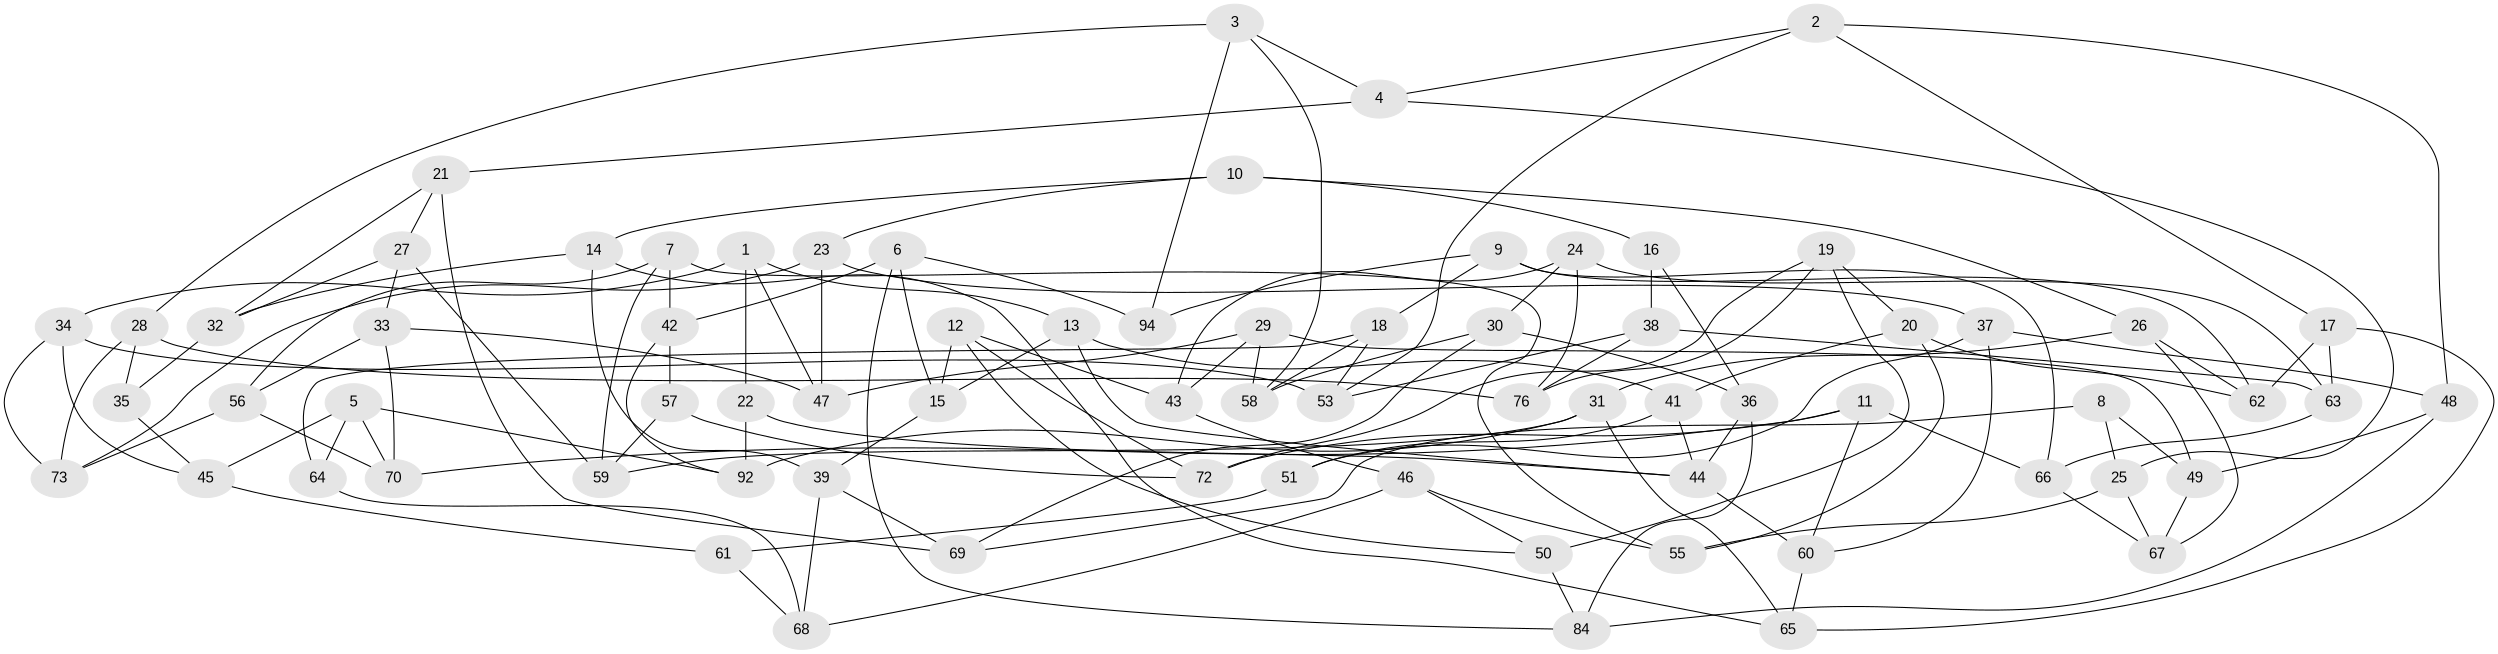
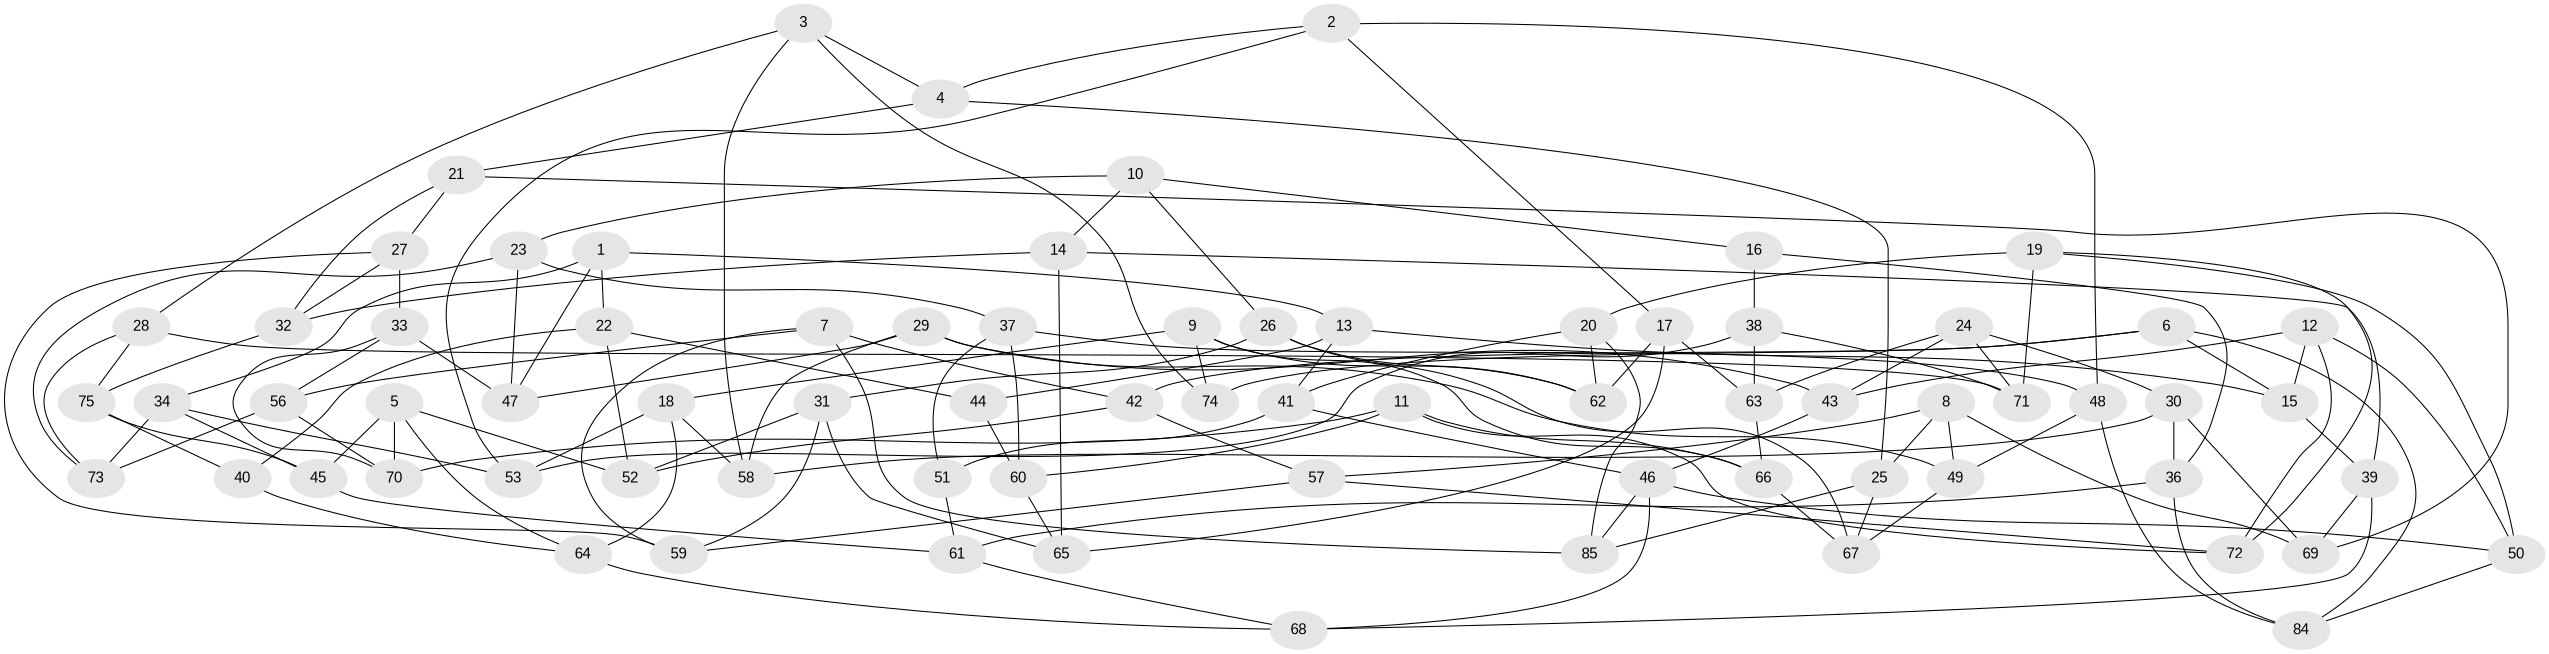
(1147, 327) -> (1210, 403)
(122, 403) -> (87, 403)
(1522, 403) -> (2022, 403)
(1726, 437) -> (1534, 504)
(1686, 441) -> (1466, 443)
none -> (1691, 446)
none -> (243, 479)
(746, 479) -> (631, 479)
(1678, 554) -> (1590, 554)
